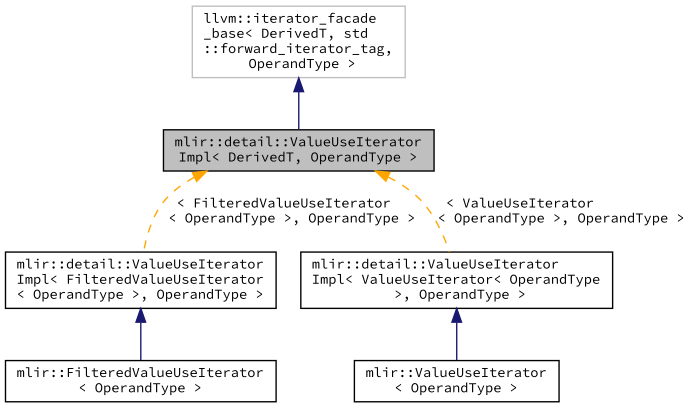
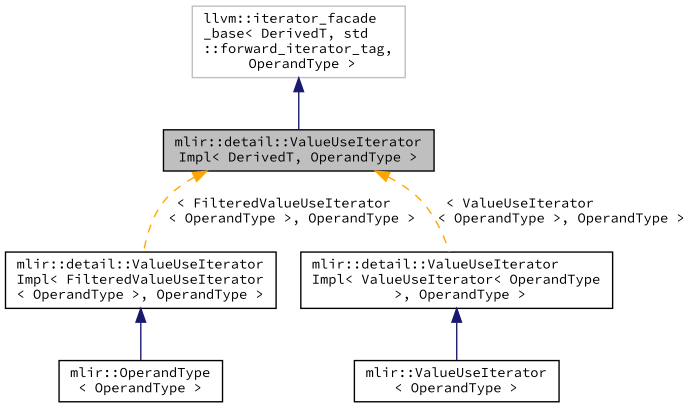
(141, 381) -> (141, 381)
